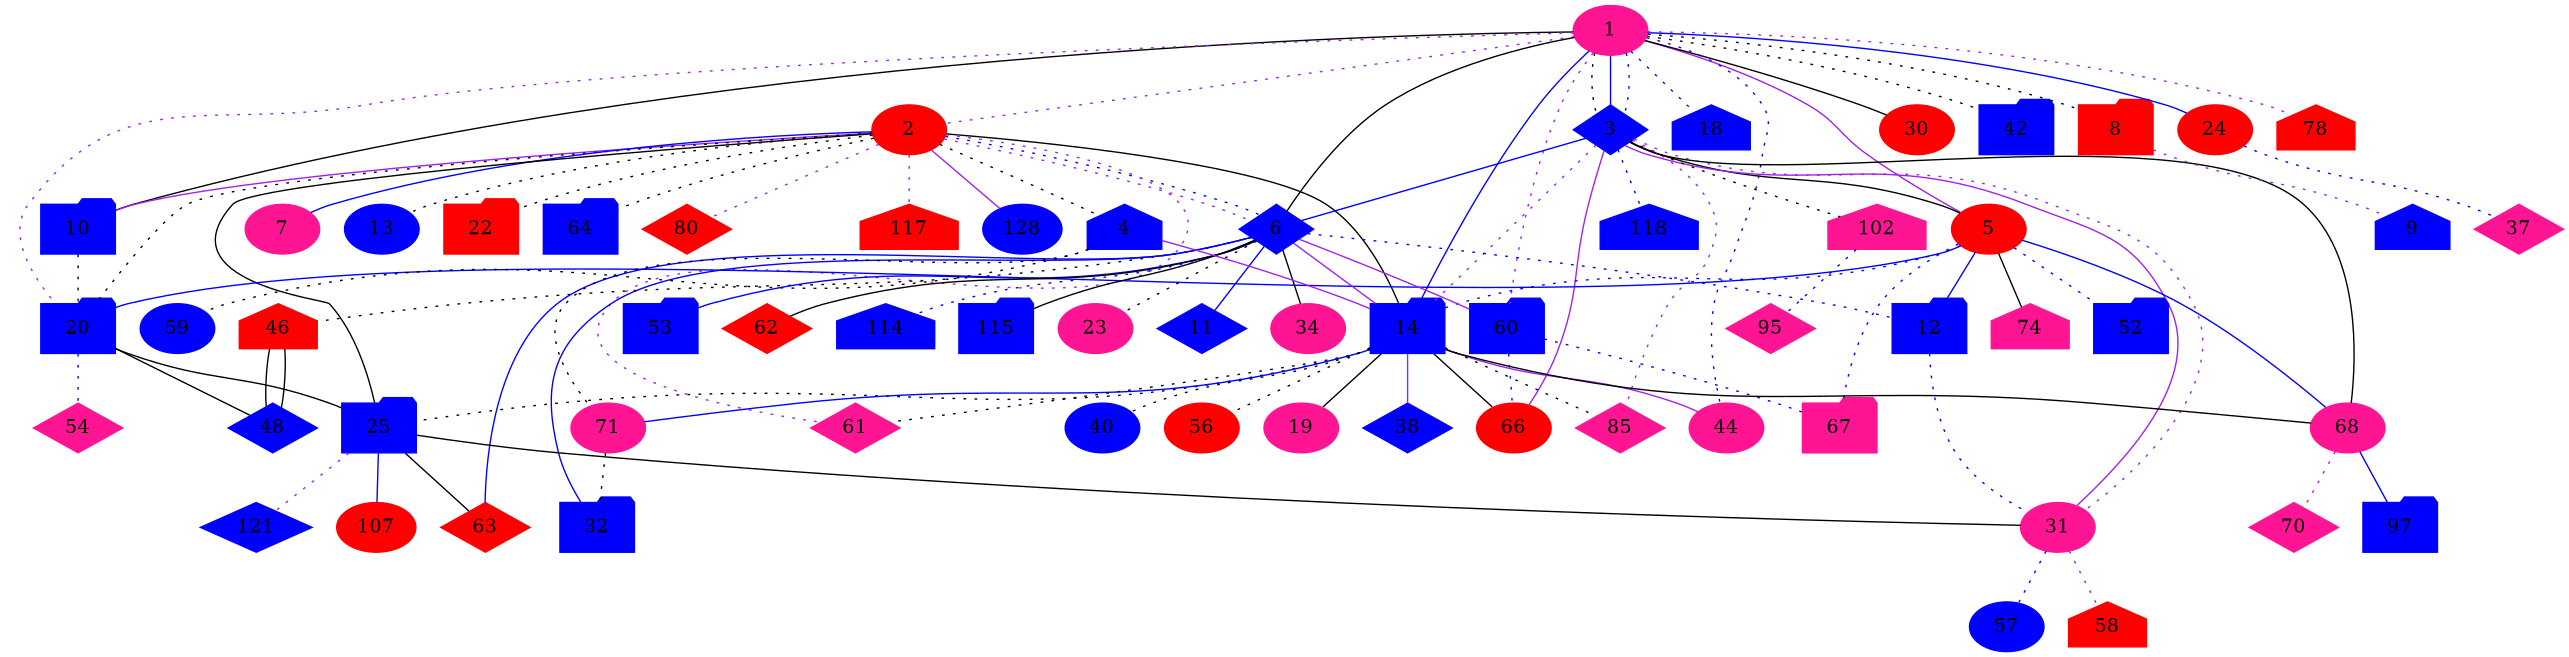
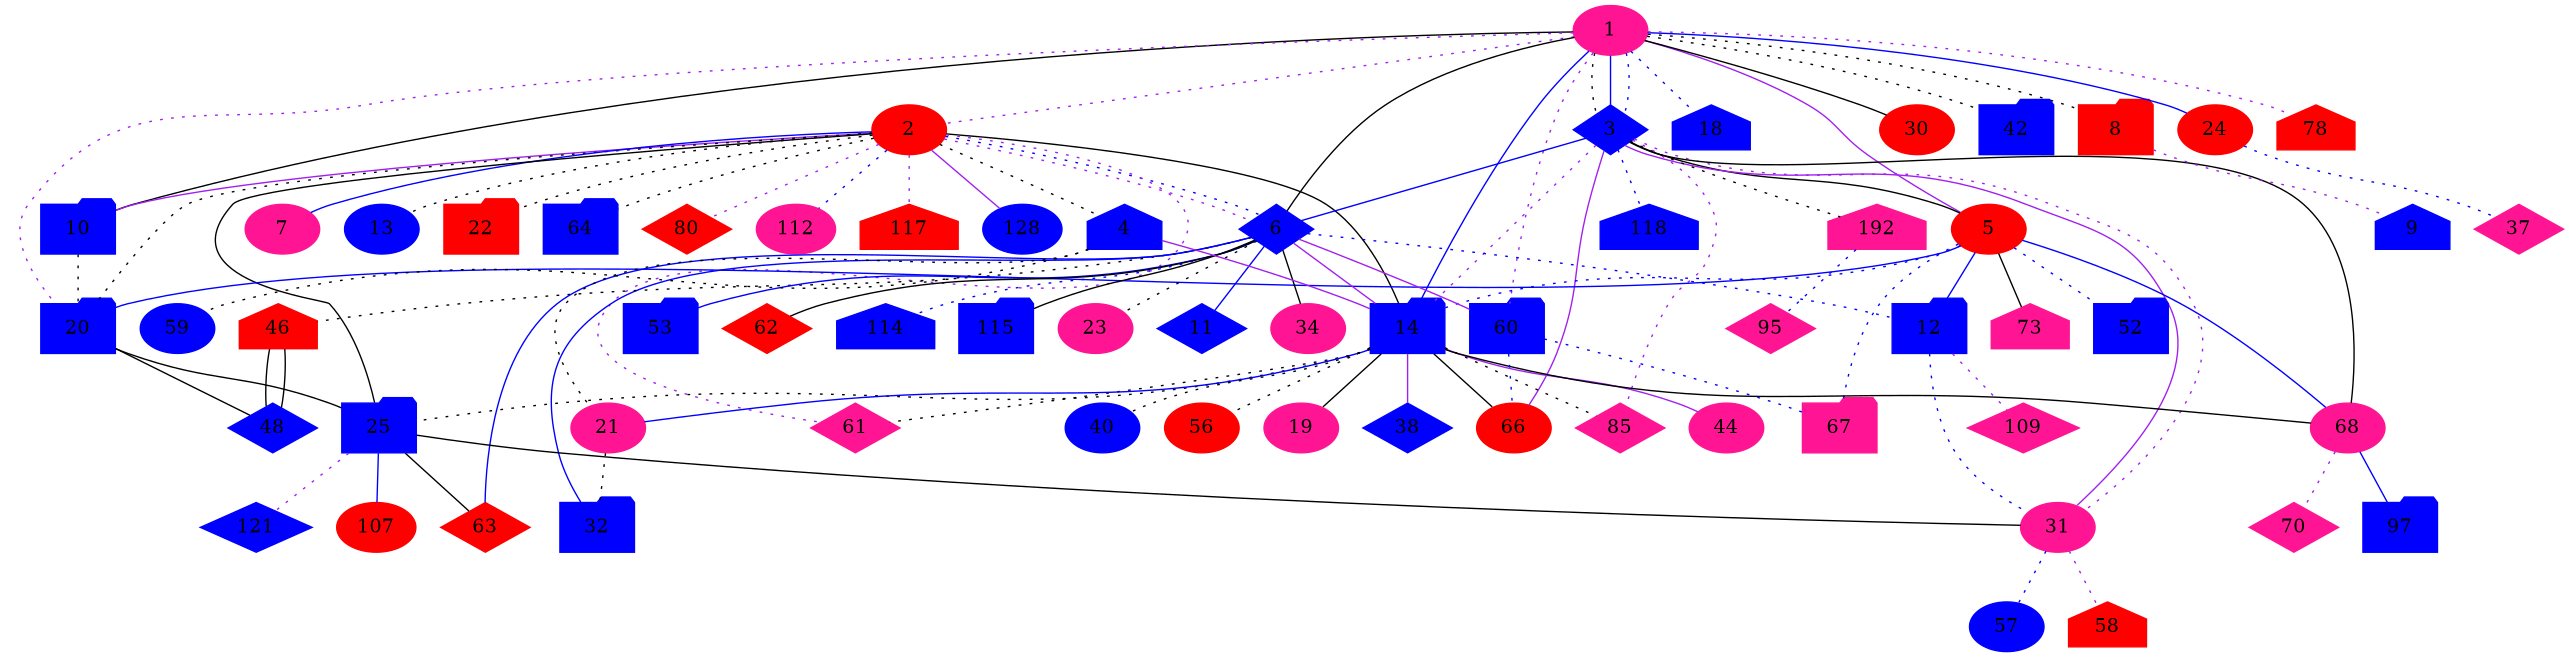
(1753, 199) -> none
none -> (796, 229)
(1877, 229) -> (1877, 229)
(2030, 329) -> (2030, 329)
(78, 428) -> none
(608, 428) -> (608, 428)
none -> (2023, 428)
